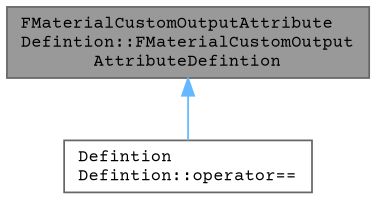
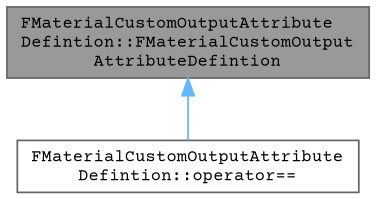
(188, 166) -> (188, 166)
